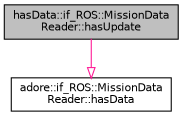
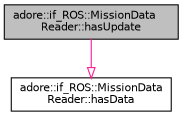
(91, 22) -> (91, 22)
